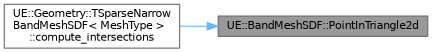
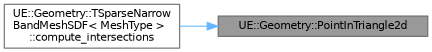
(323, 26) -> (323, 26)
